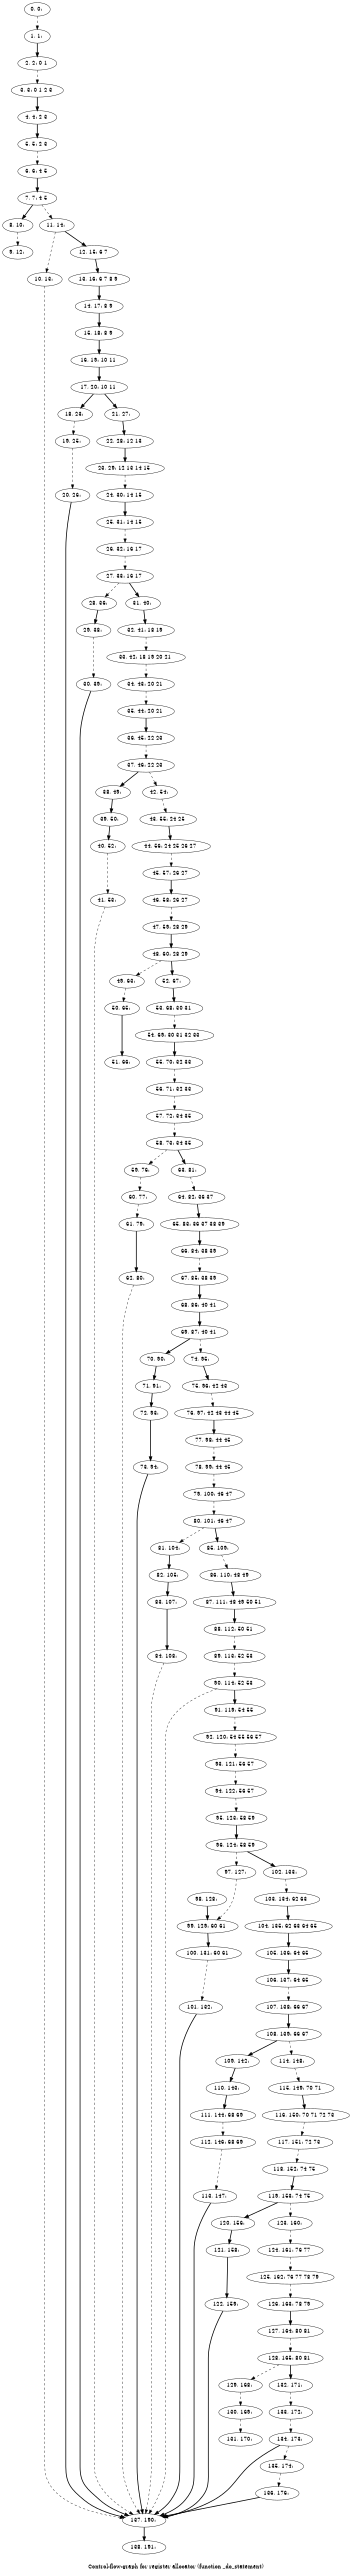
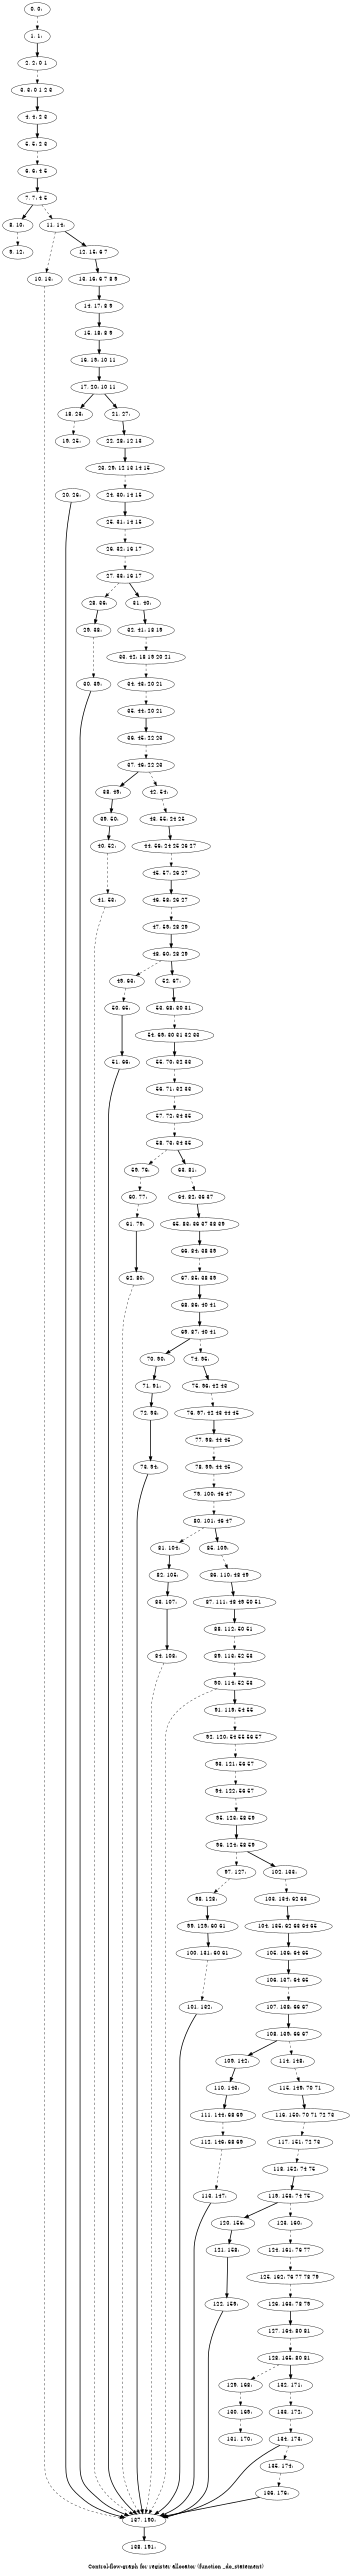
(73, 466) -> none
none -> (109, 1794)
(233, 1900) -> (223, 1885)
